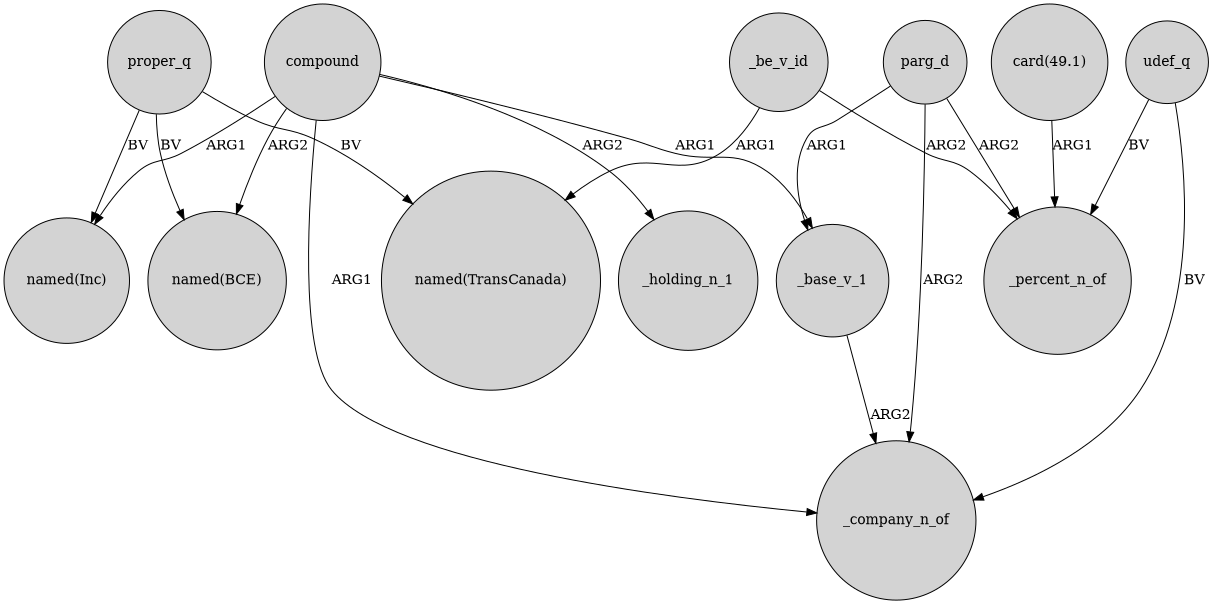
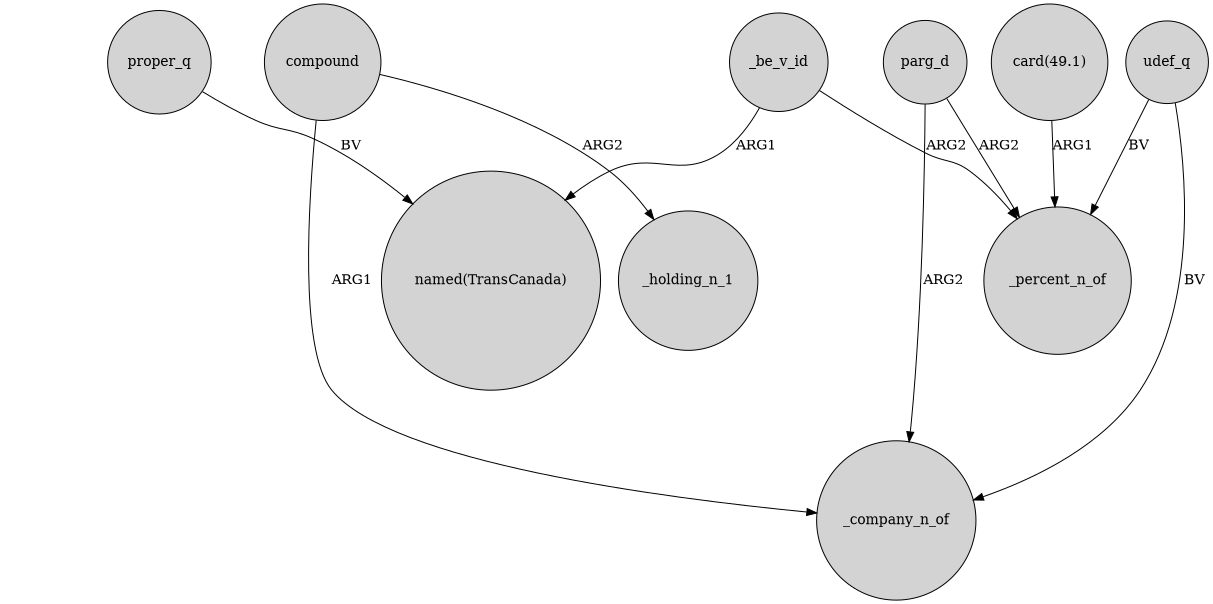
(67, 281) -> none
(217, 281) -> none
(833, 281) -> none
